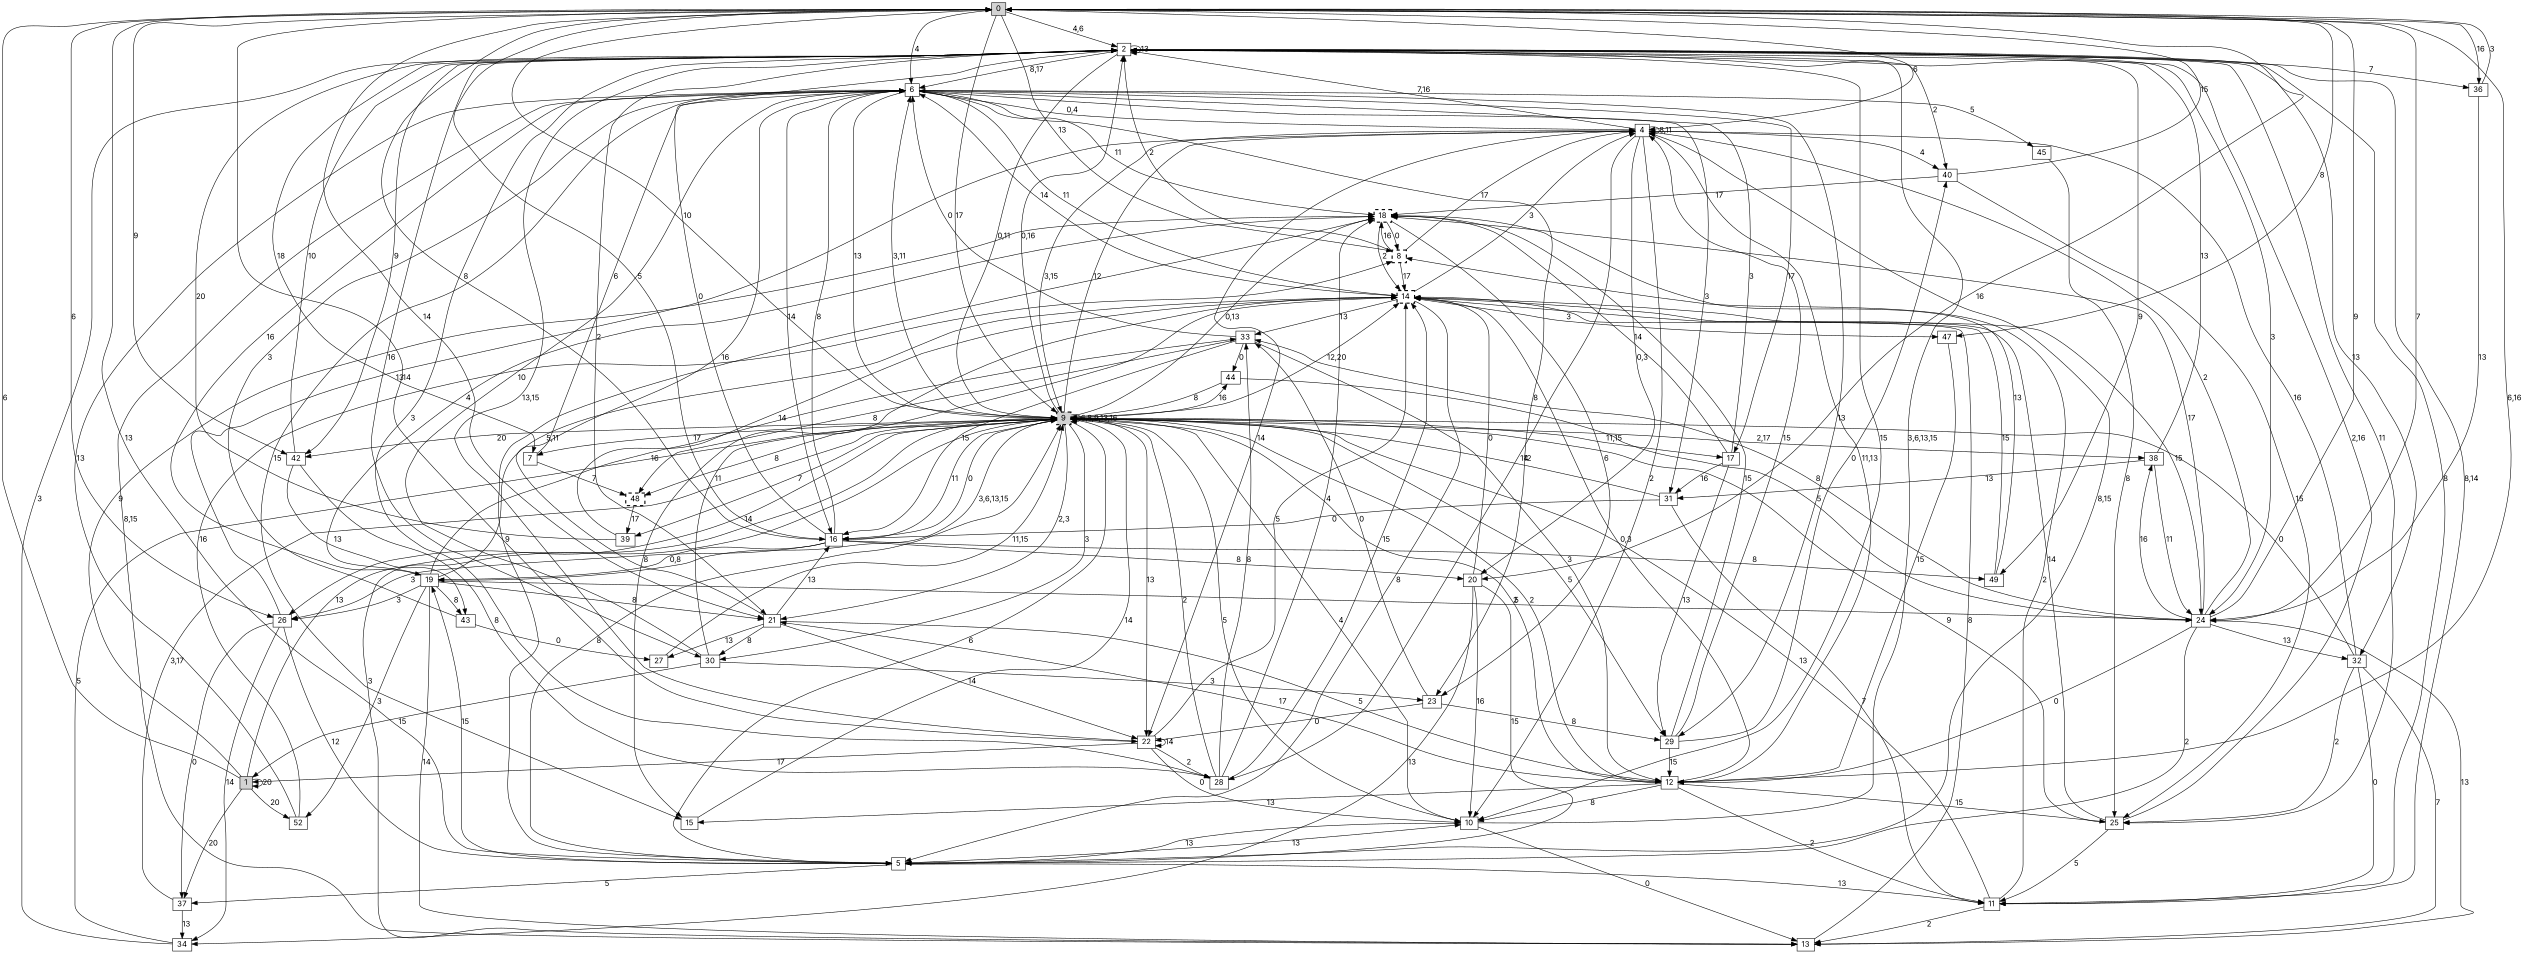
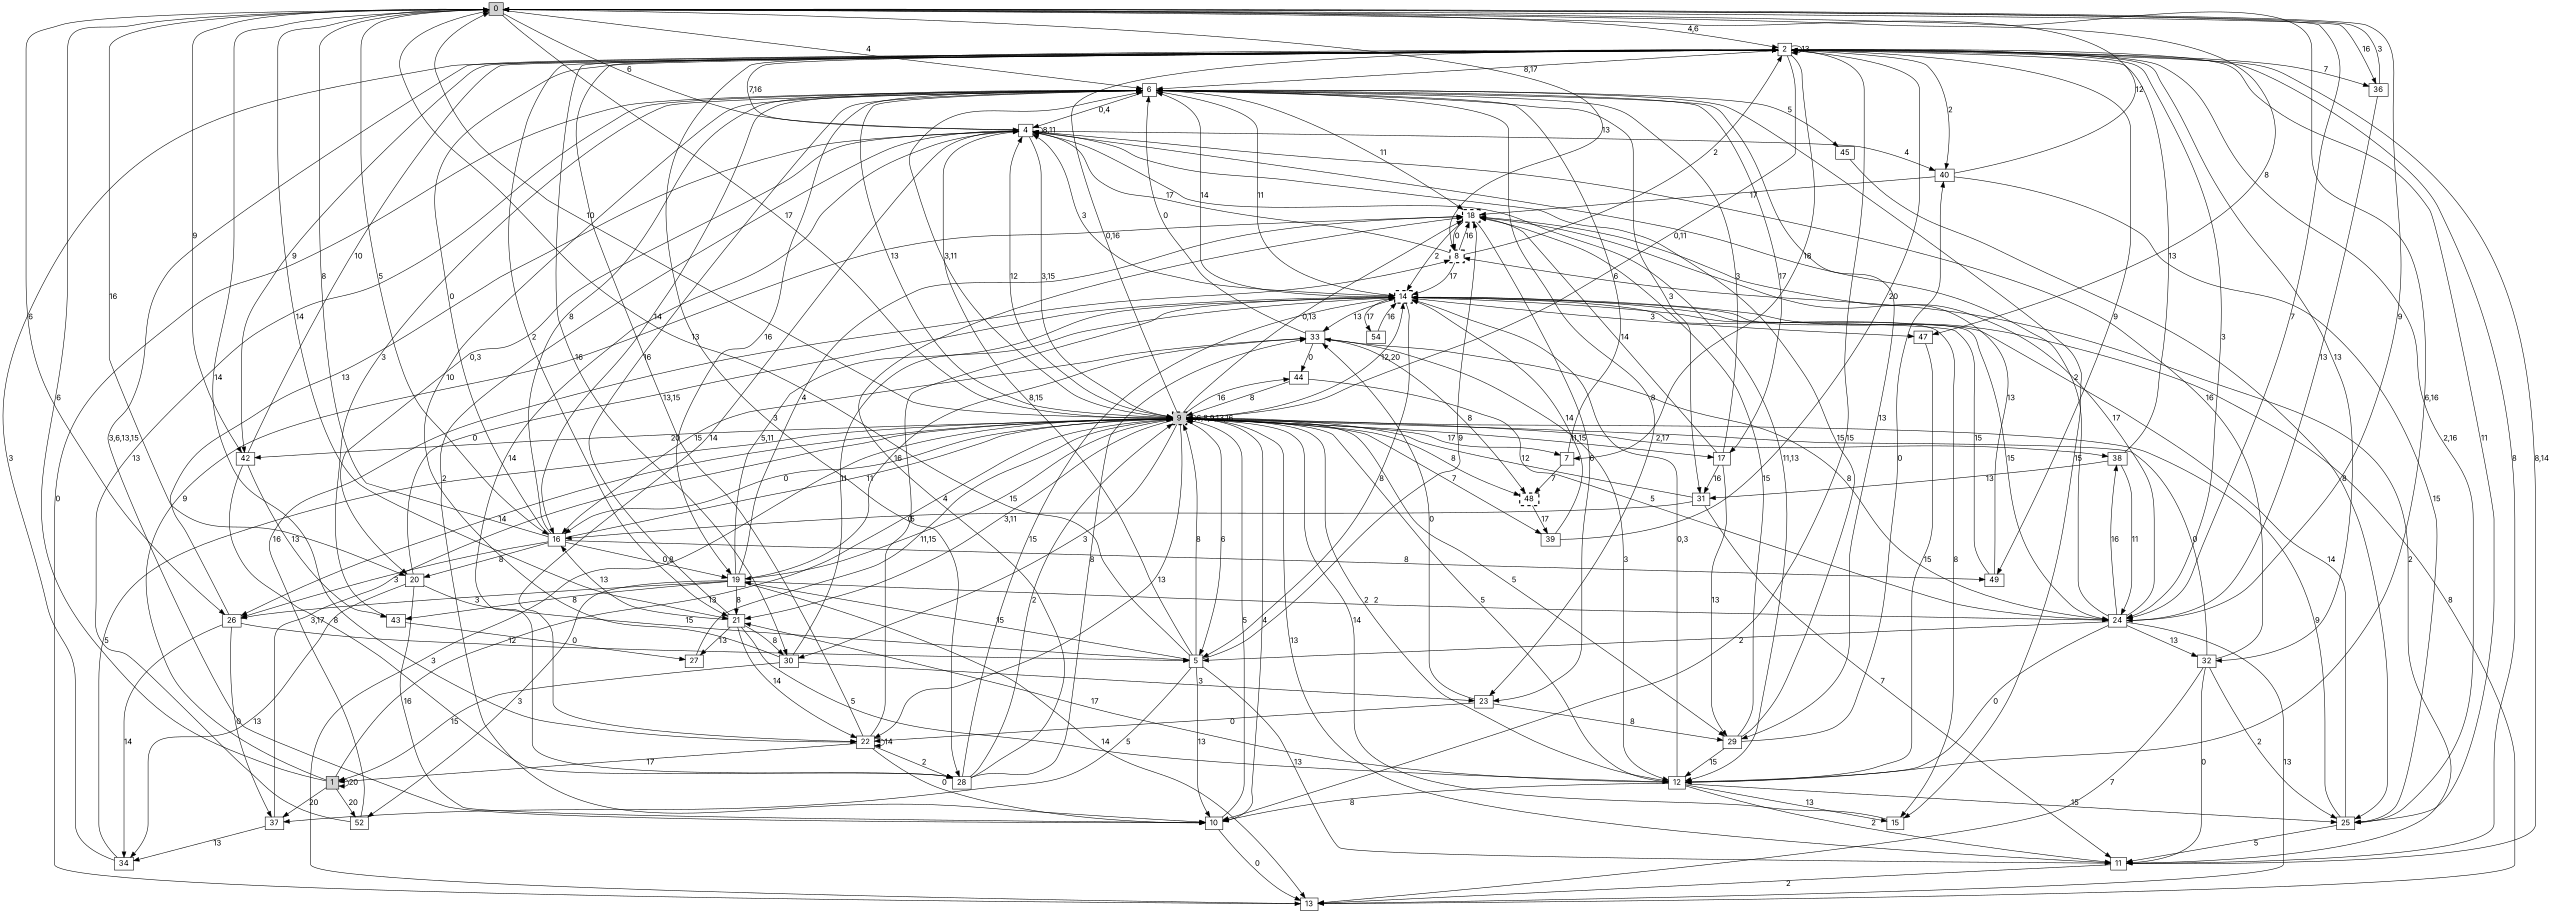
(2204, 90) -> (2140, 90)
none -> (1376, 337)
(993, 499) -> (1014, 499)
(131, 520) -> (58, 499)
(1064, 520) -> (1011, 520)
(1185, 839) -> none
